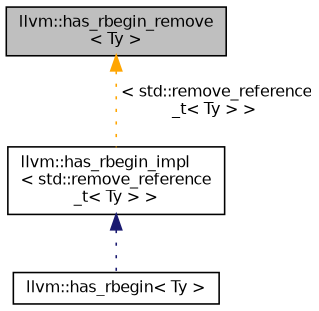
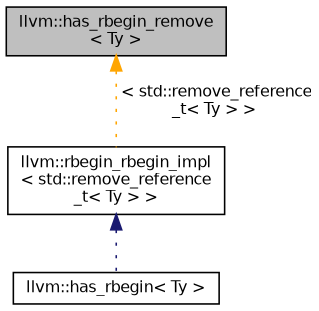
(116, 181) -> (116, 181)
